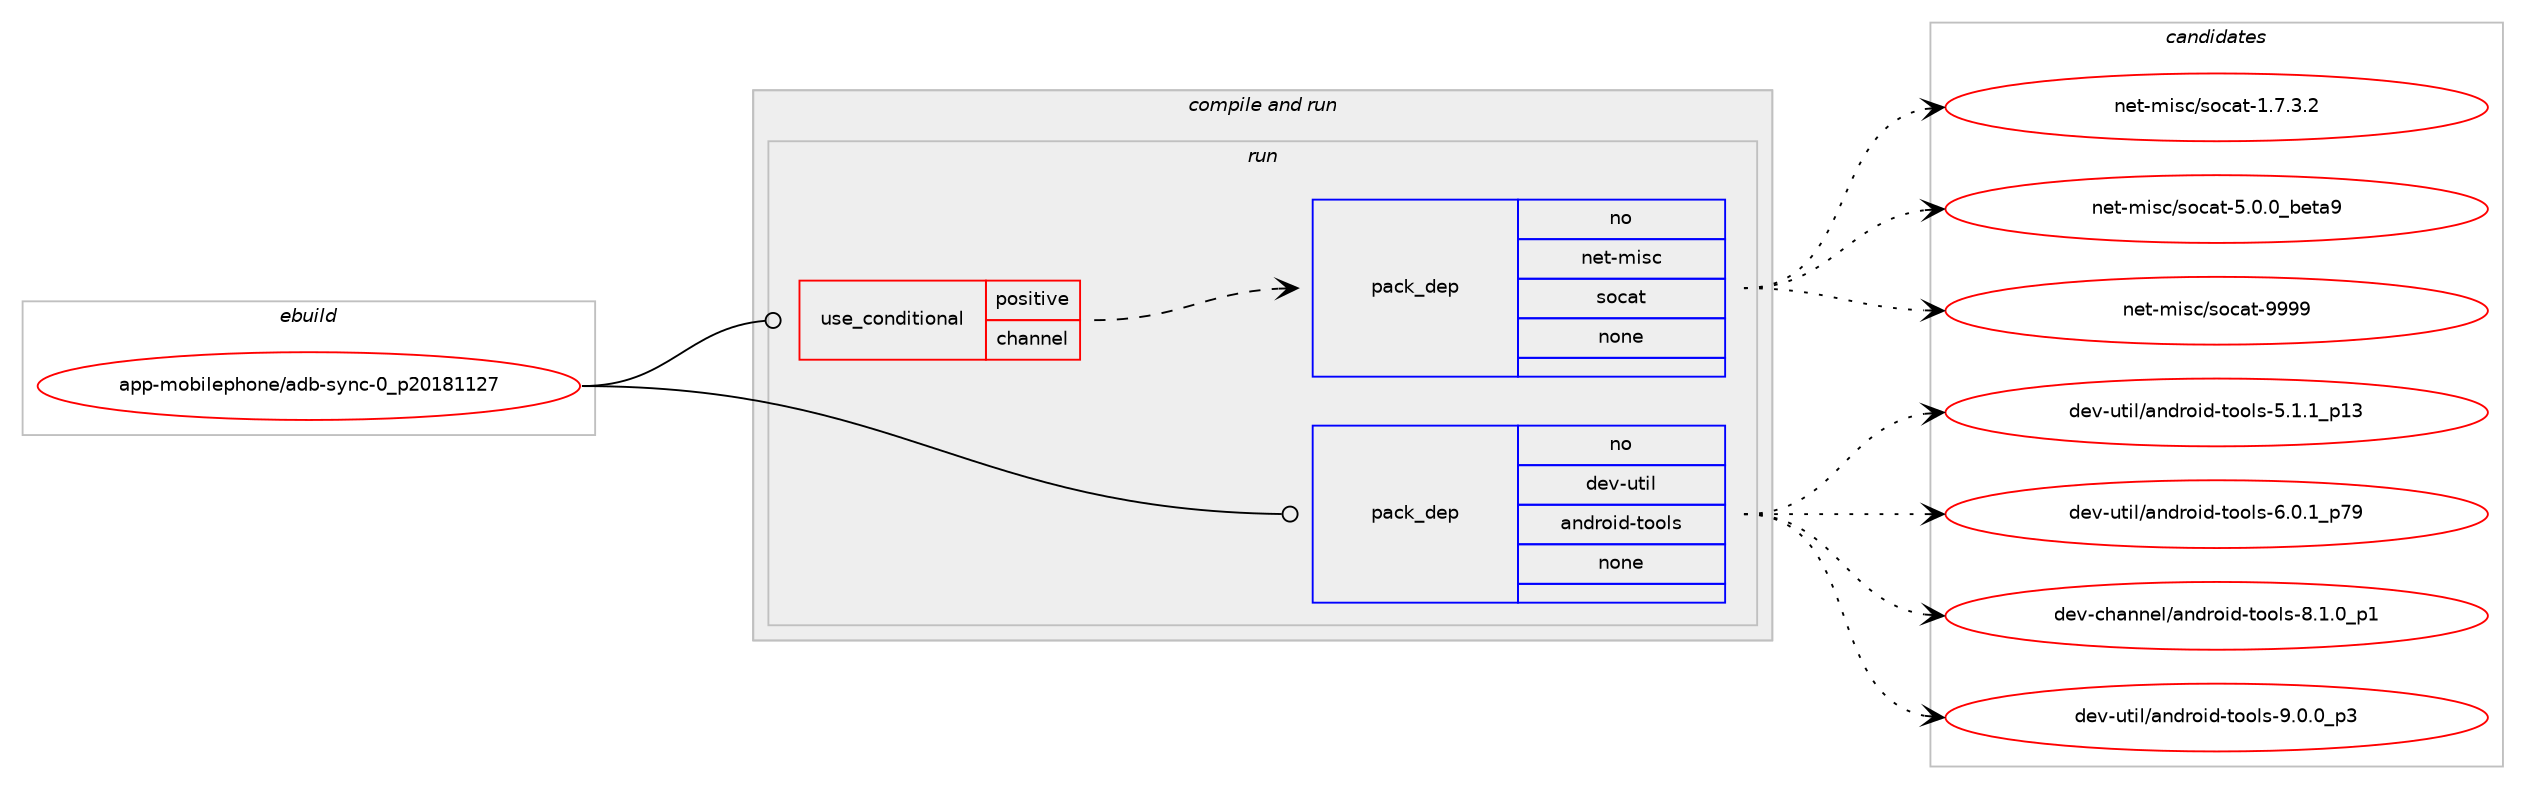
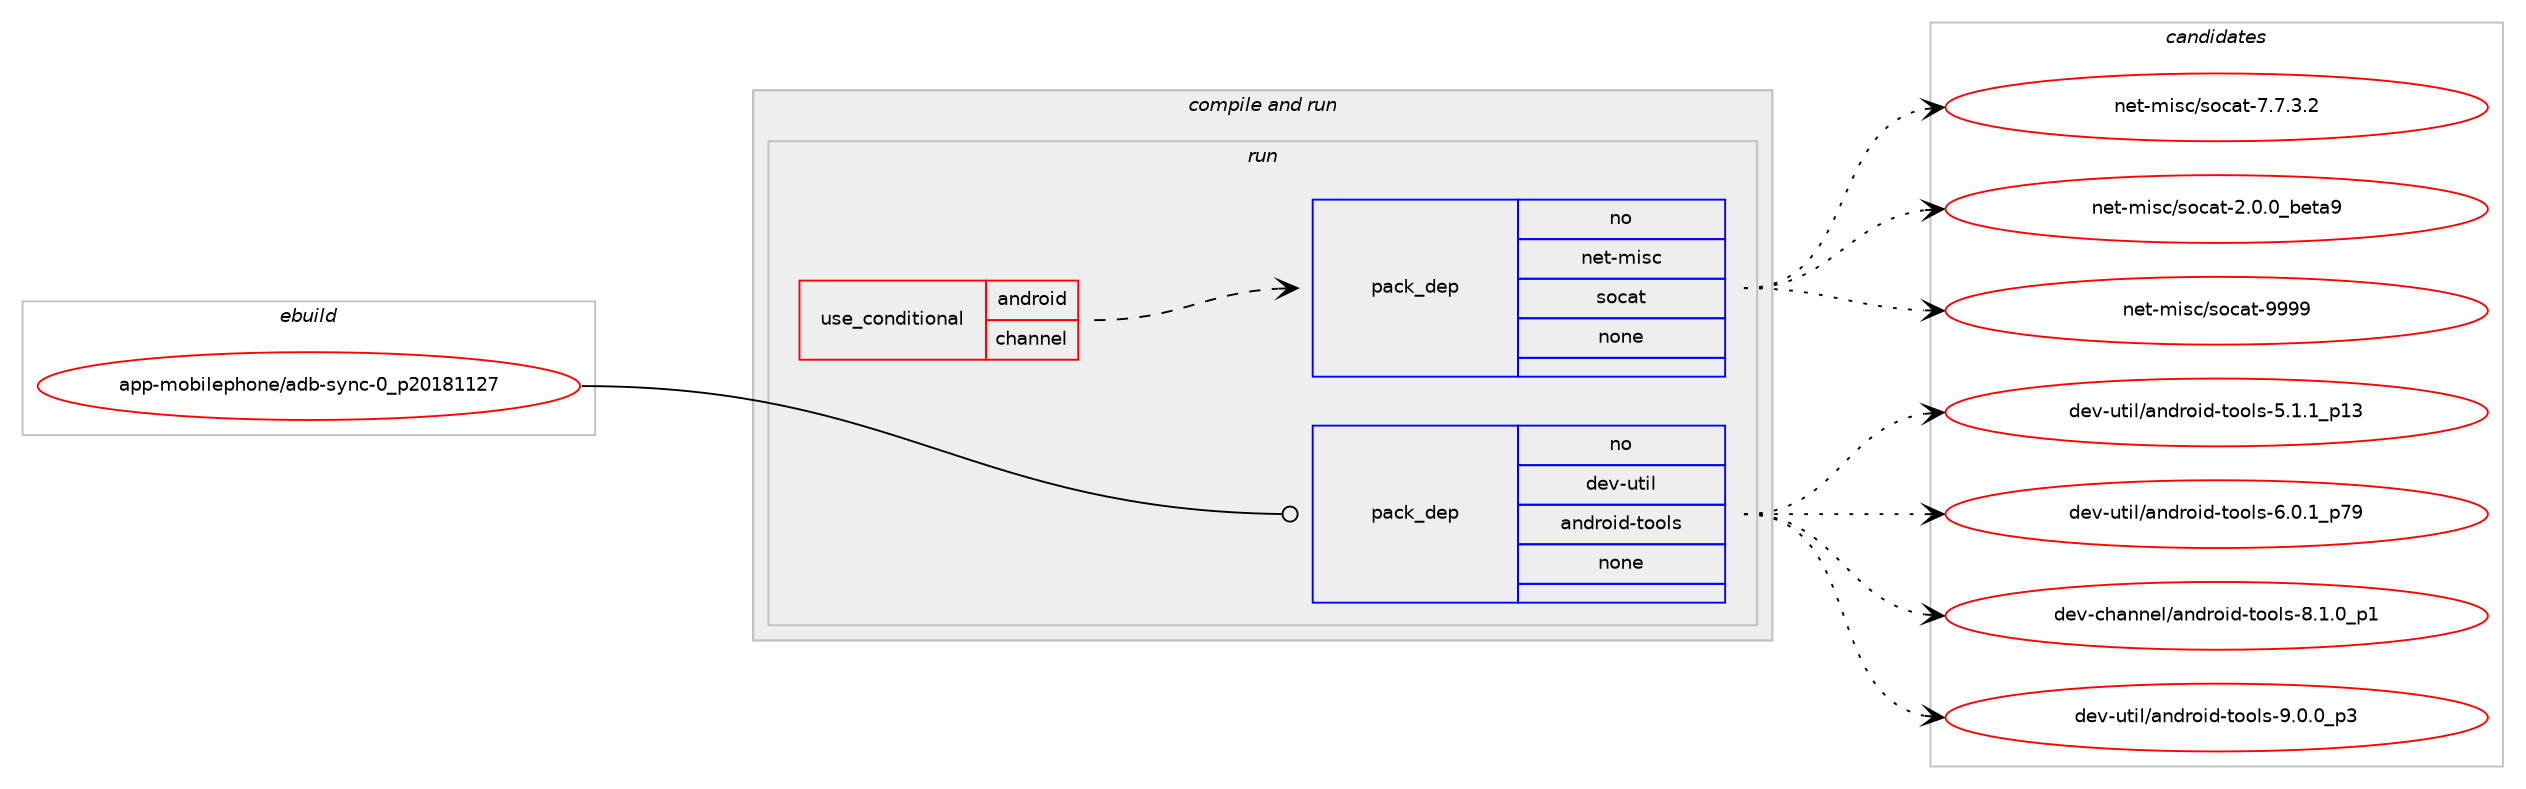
(2217, 107) -> (2217, 107)
(2217, 209) -> (2217, 209)
(1033, 299) -> (1032, 299)
(675, 357) -> none
